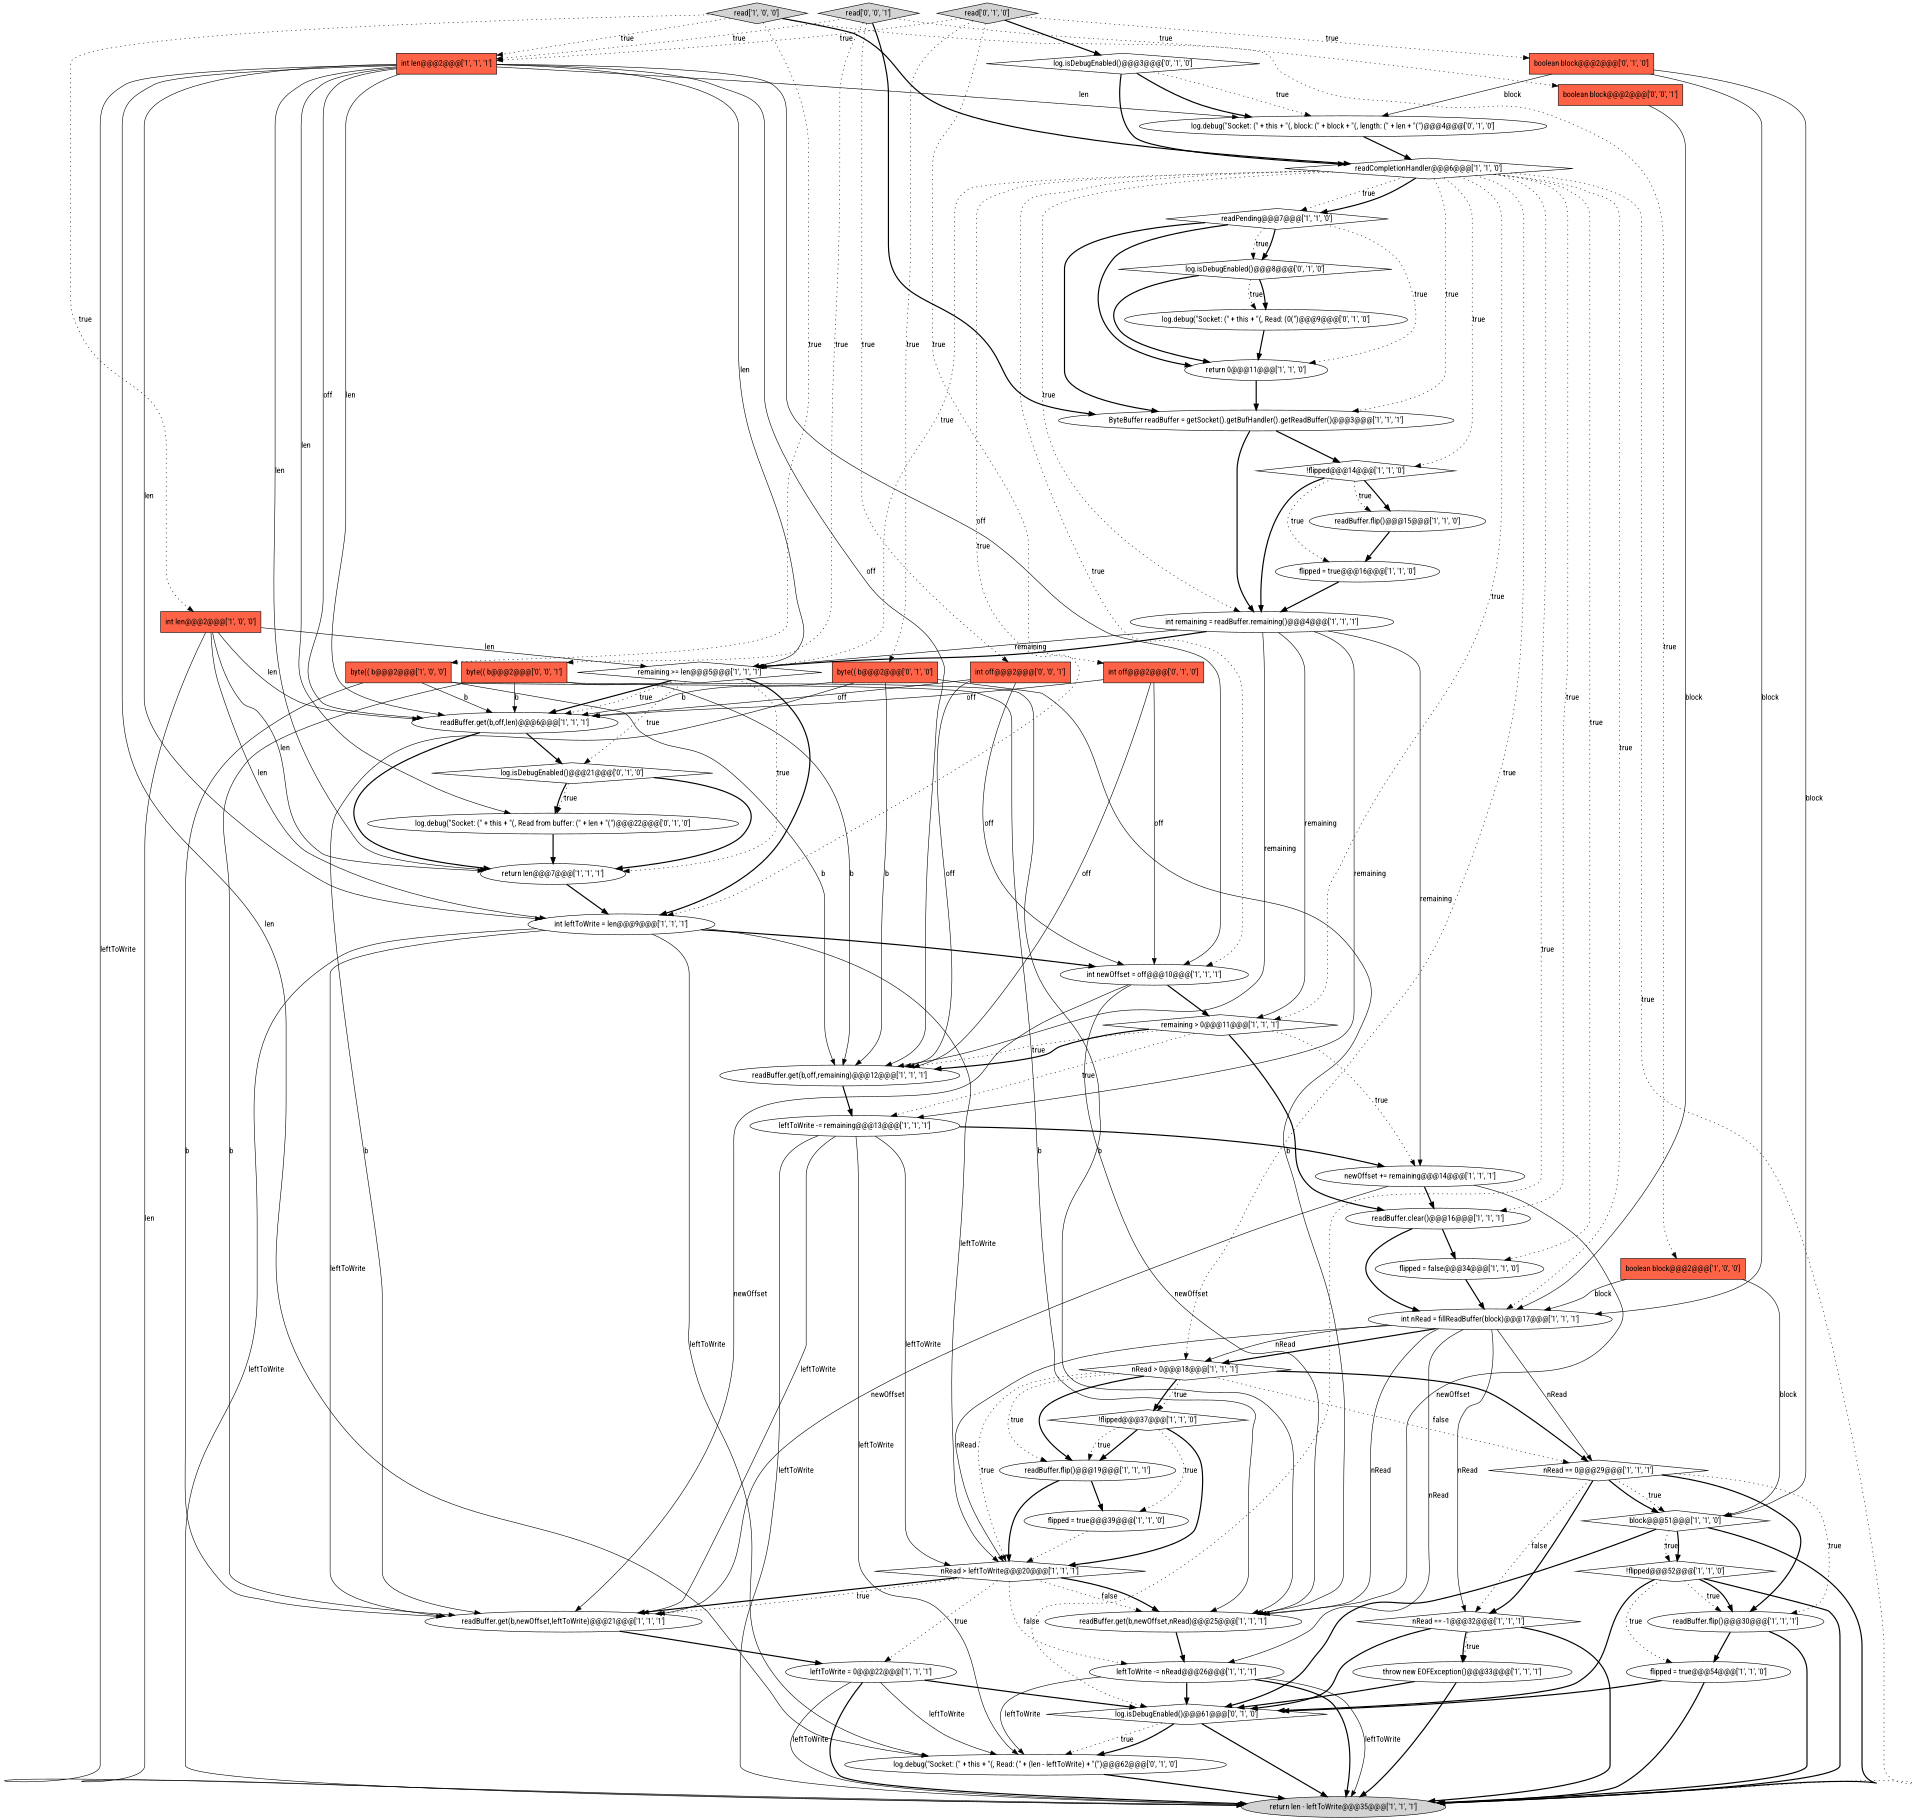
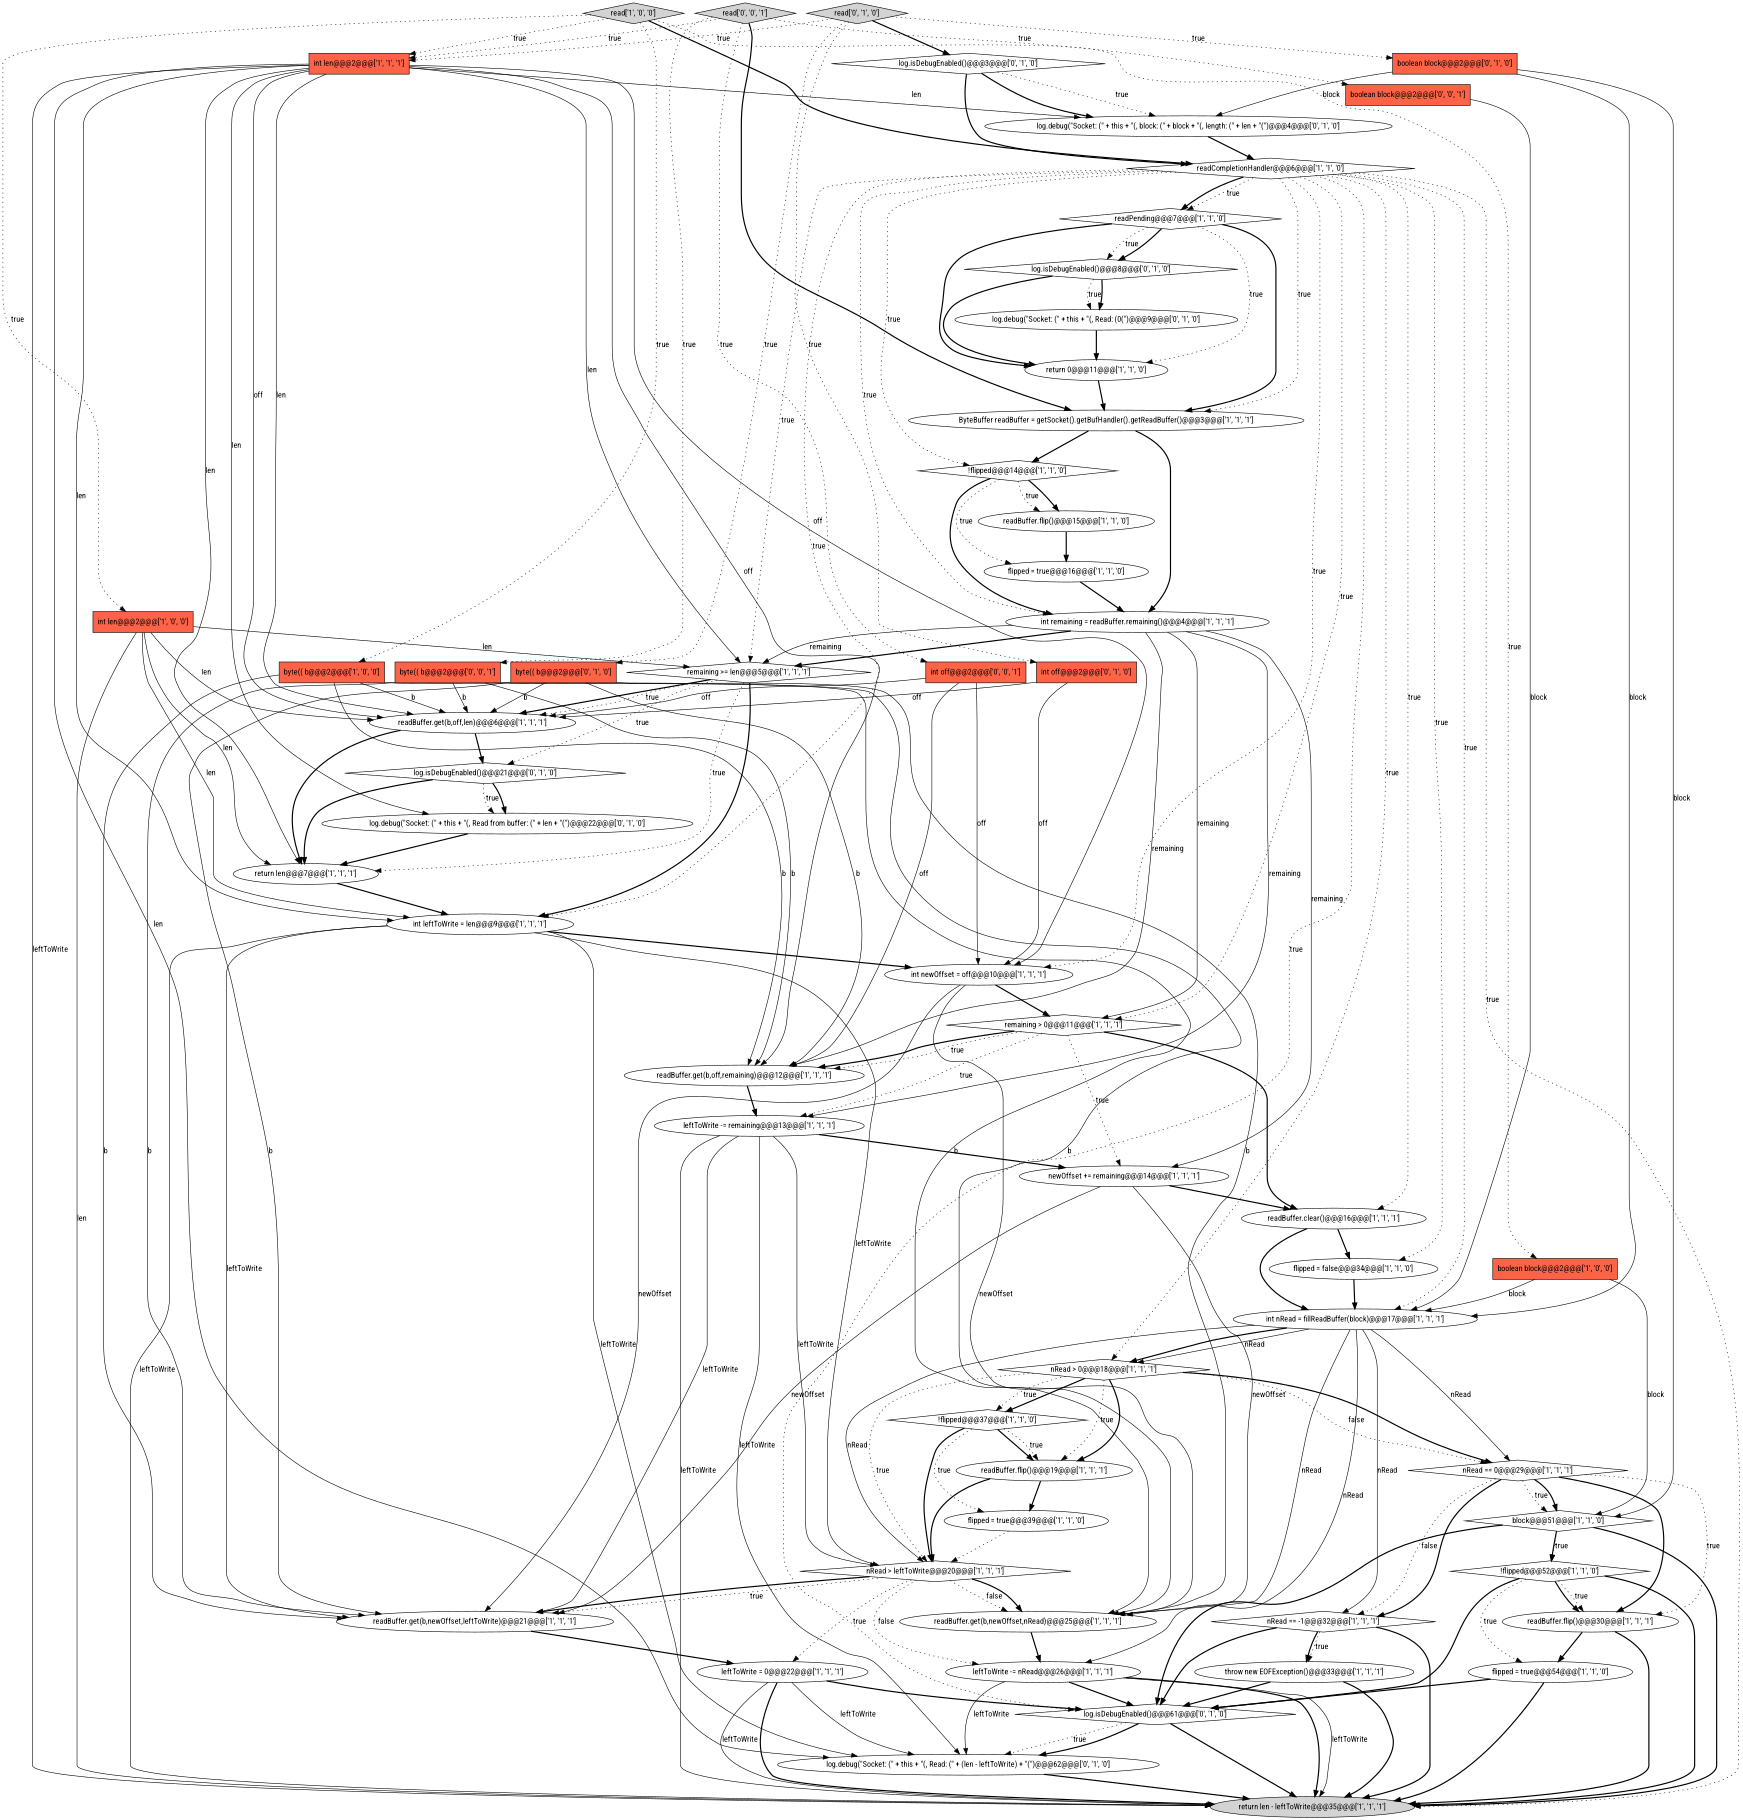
(1065, 895) -> none
